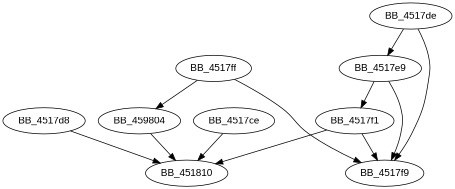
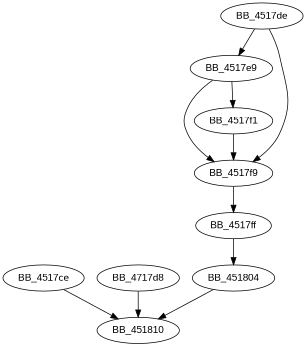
(294, 120) -> (234, 196)
(44, 121) -> (138, 278)
(139, 121) -> (234, 278)
(275, 146) -> none
